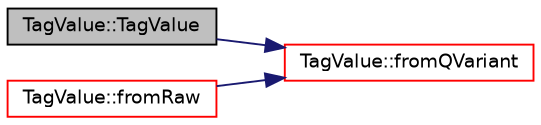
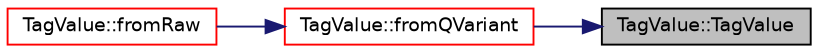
(241, 42) -> (558, 27)
